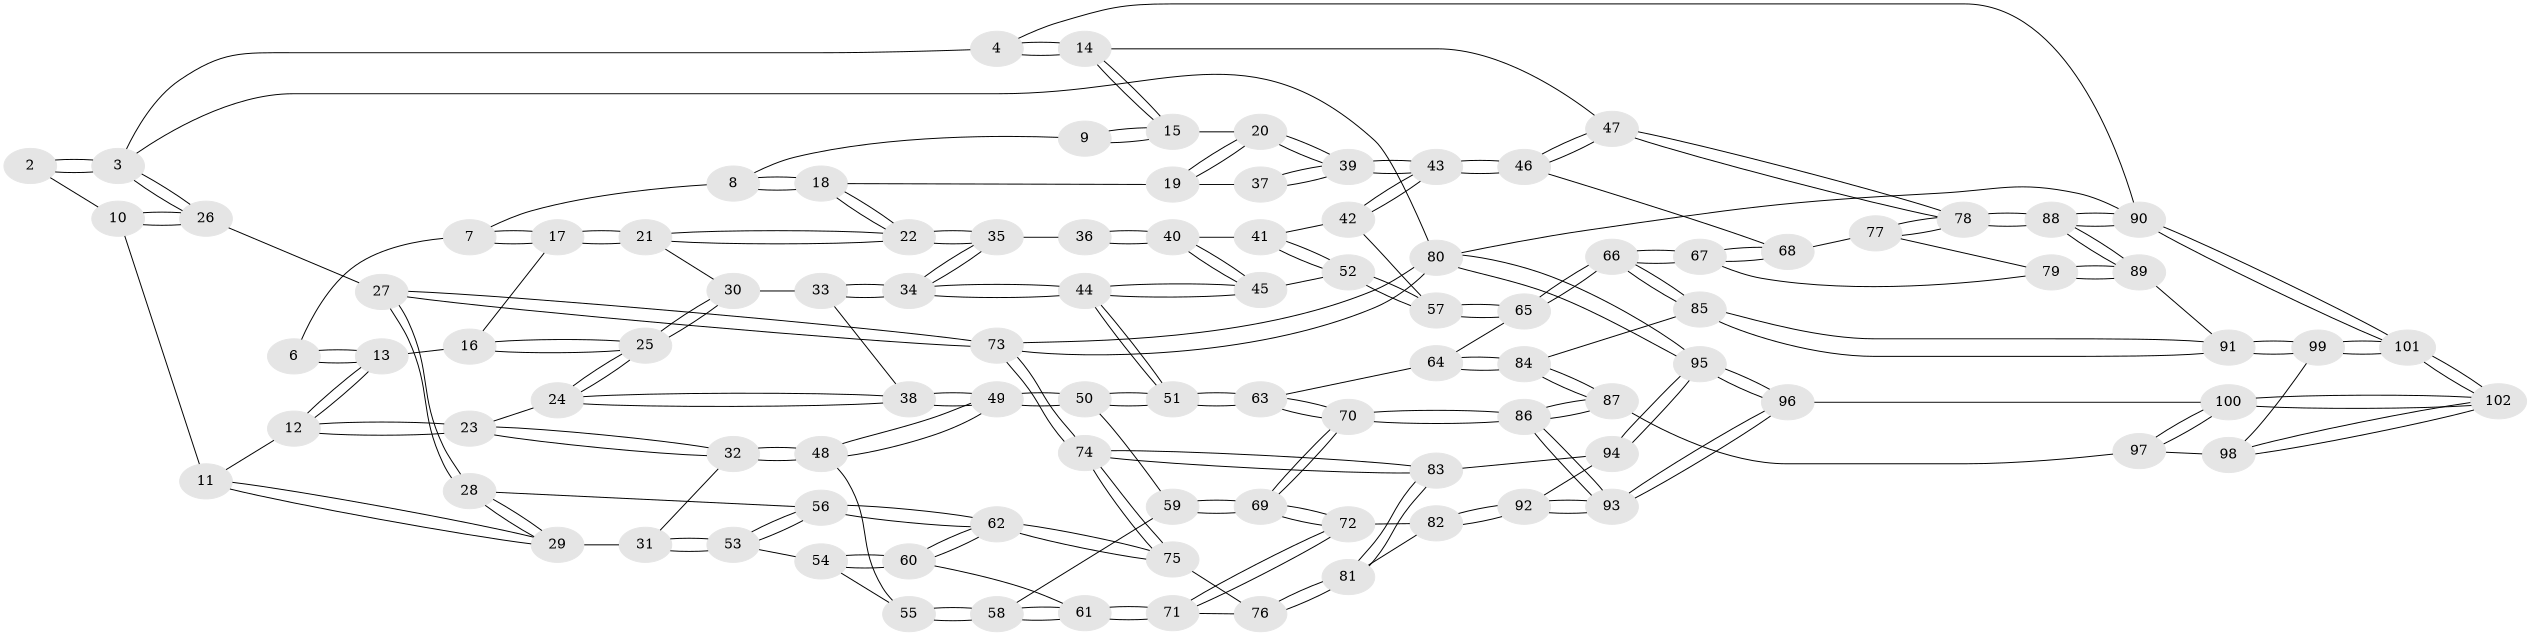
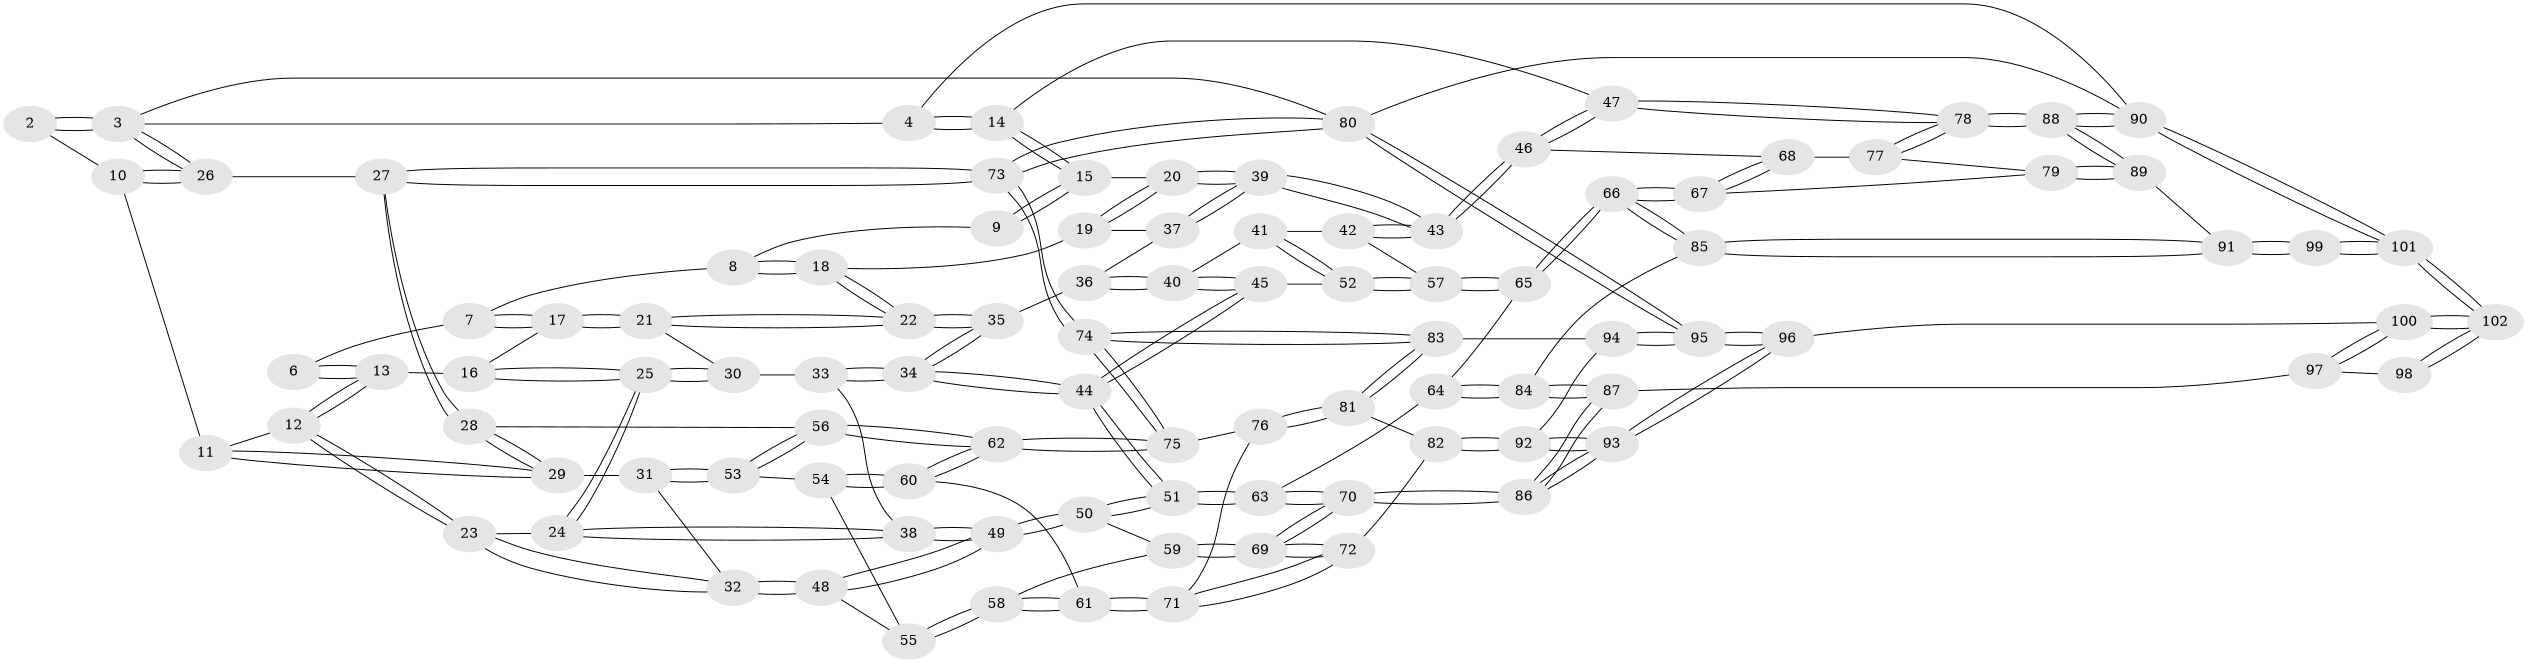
none -> (1129, 257)
(2270, 413) -> none
